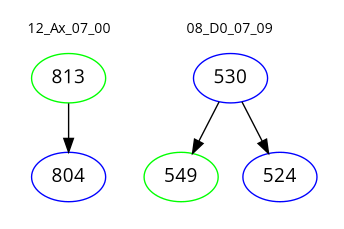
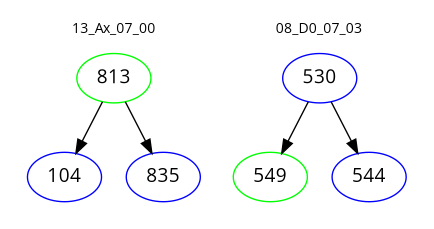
(69, 30) -> (114, 30)
(231, 30) -> (320, 30)
(69, 177) -> (64, 177)
none -> (163, 177)
(280, 177) -> (369, 177)
